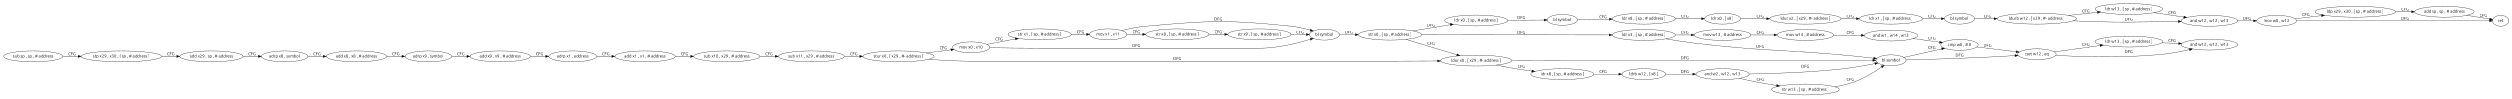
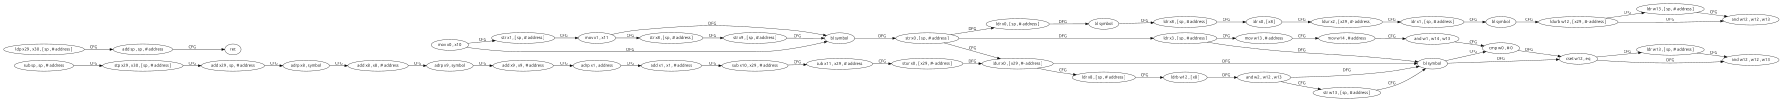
(2277, 21) -> none
(939, 51) -> none
